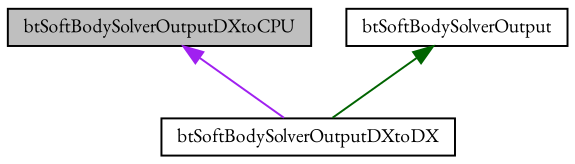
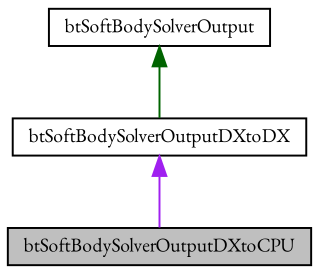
(242, 88) -> (159, 202)
